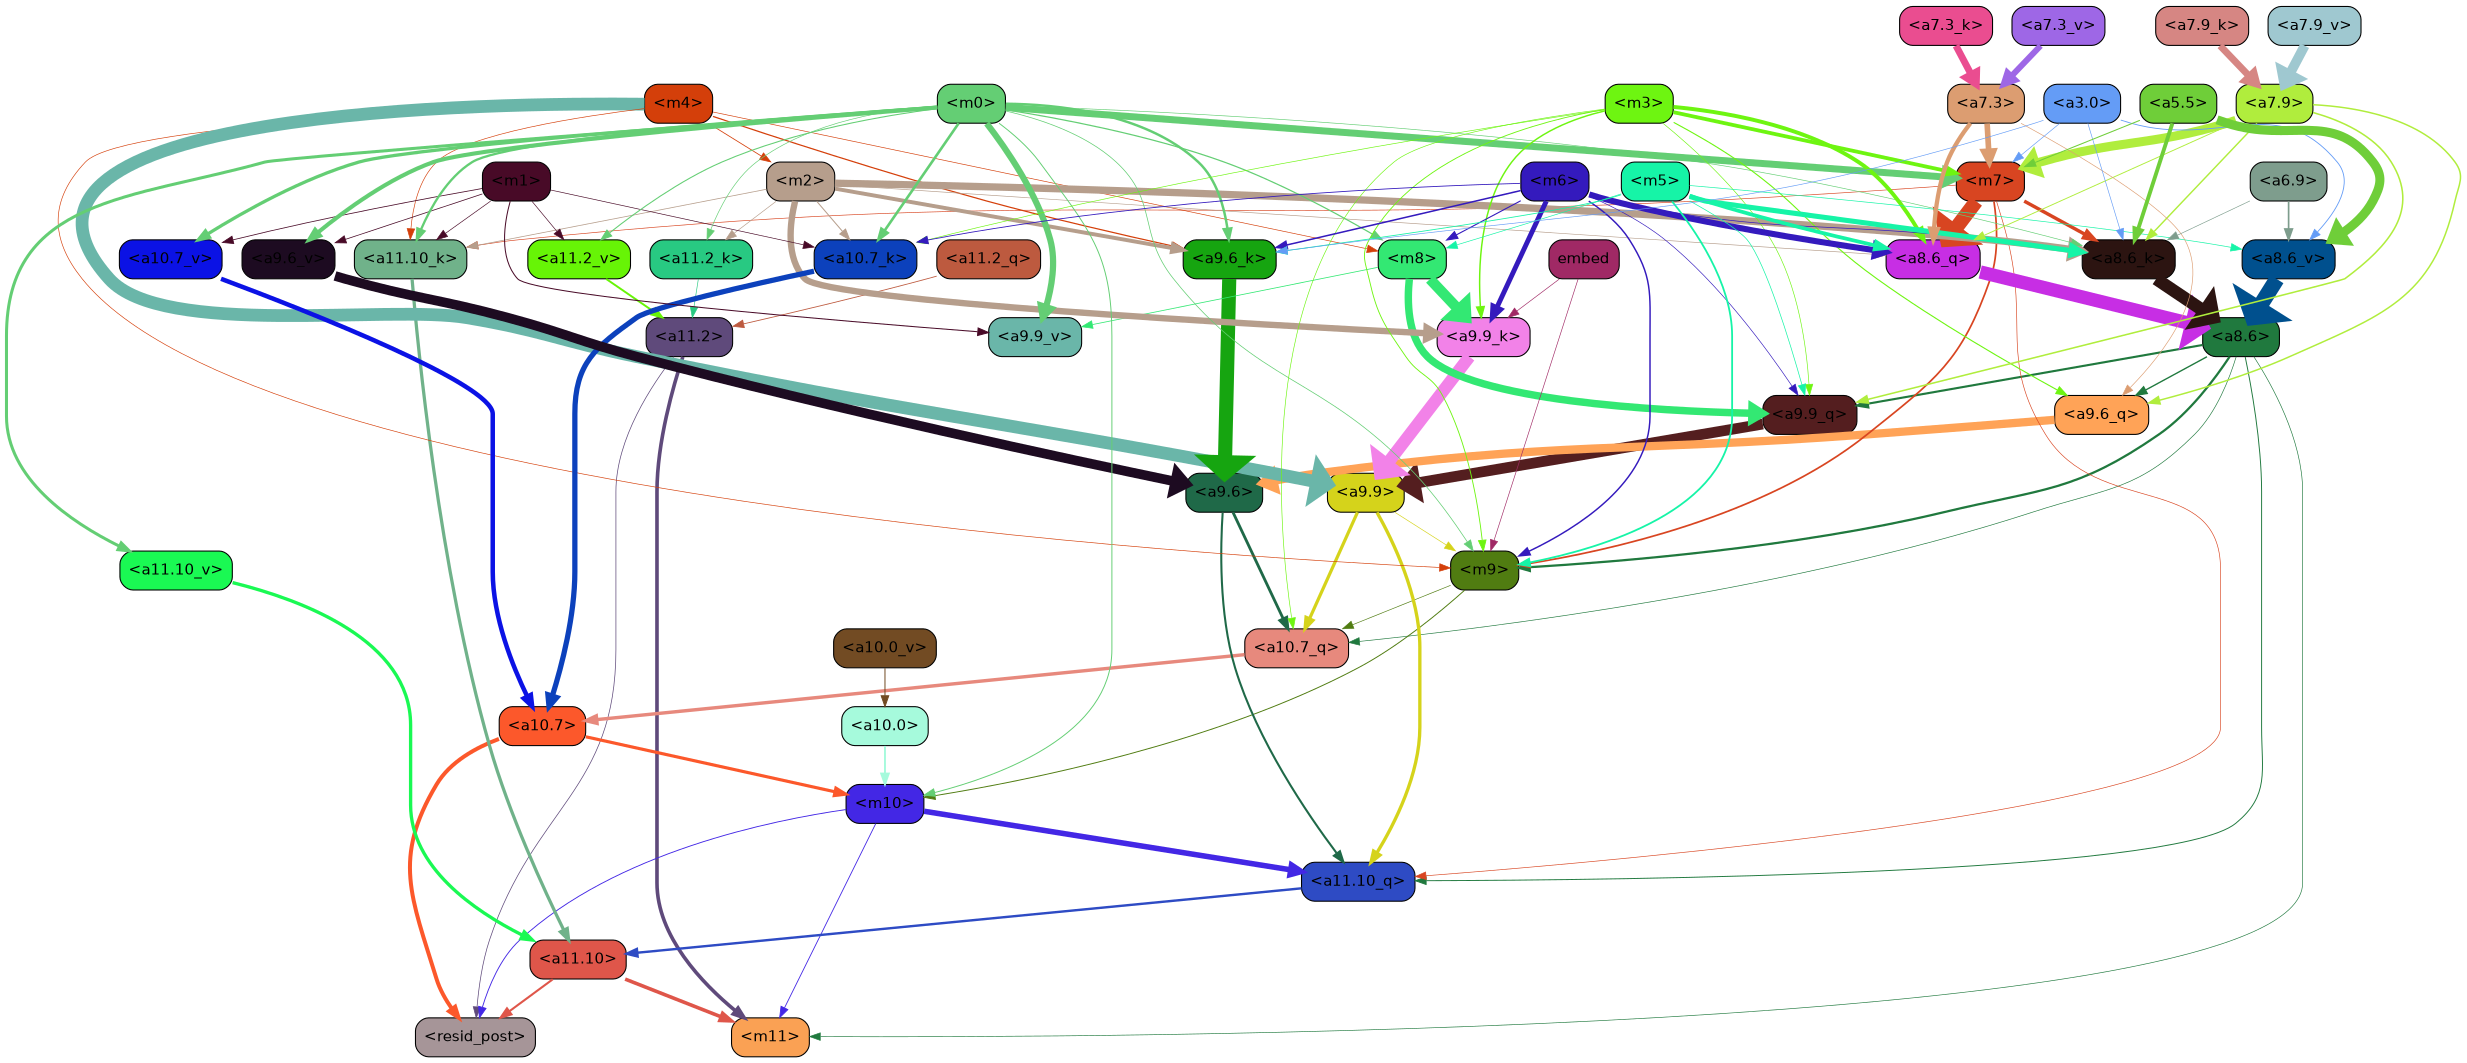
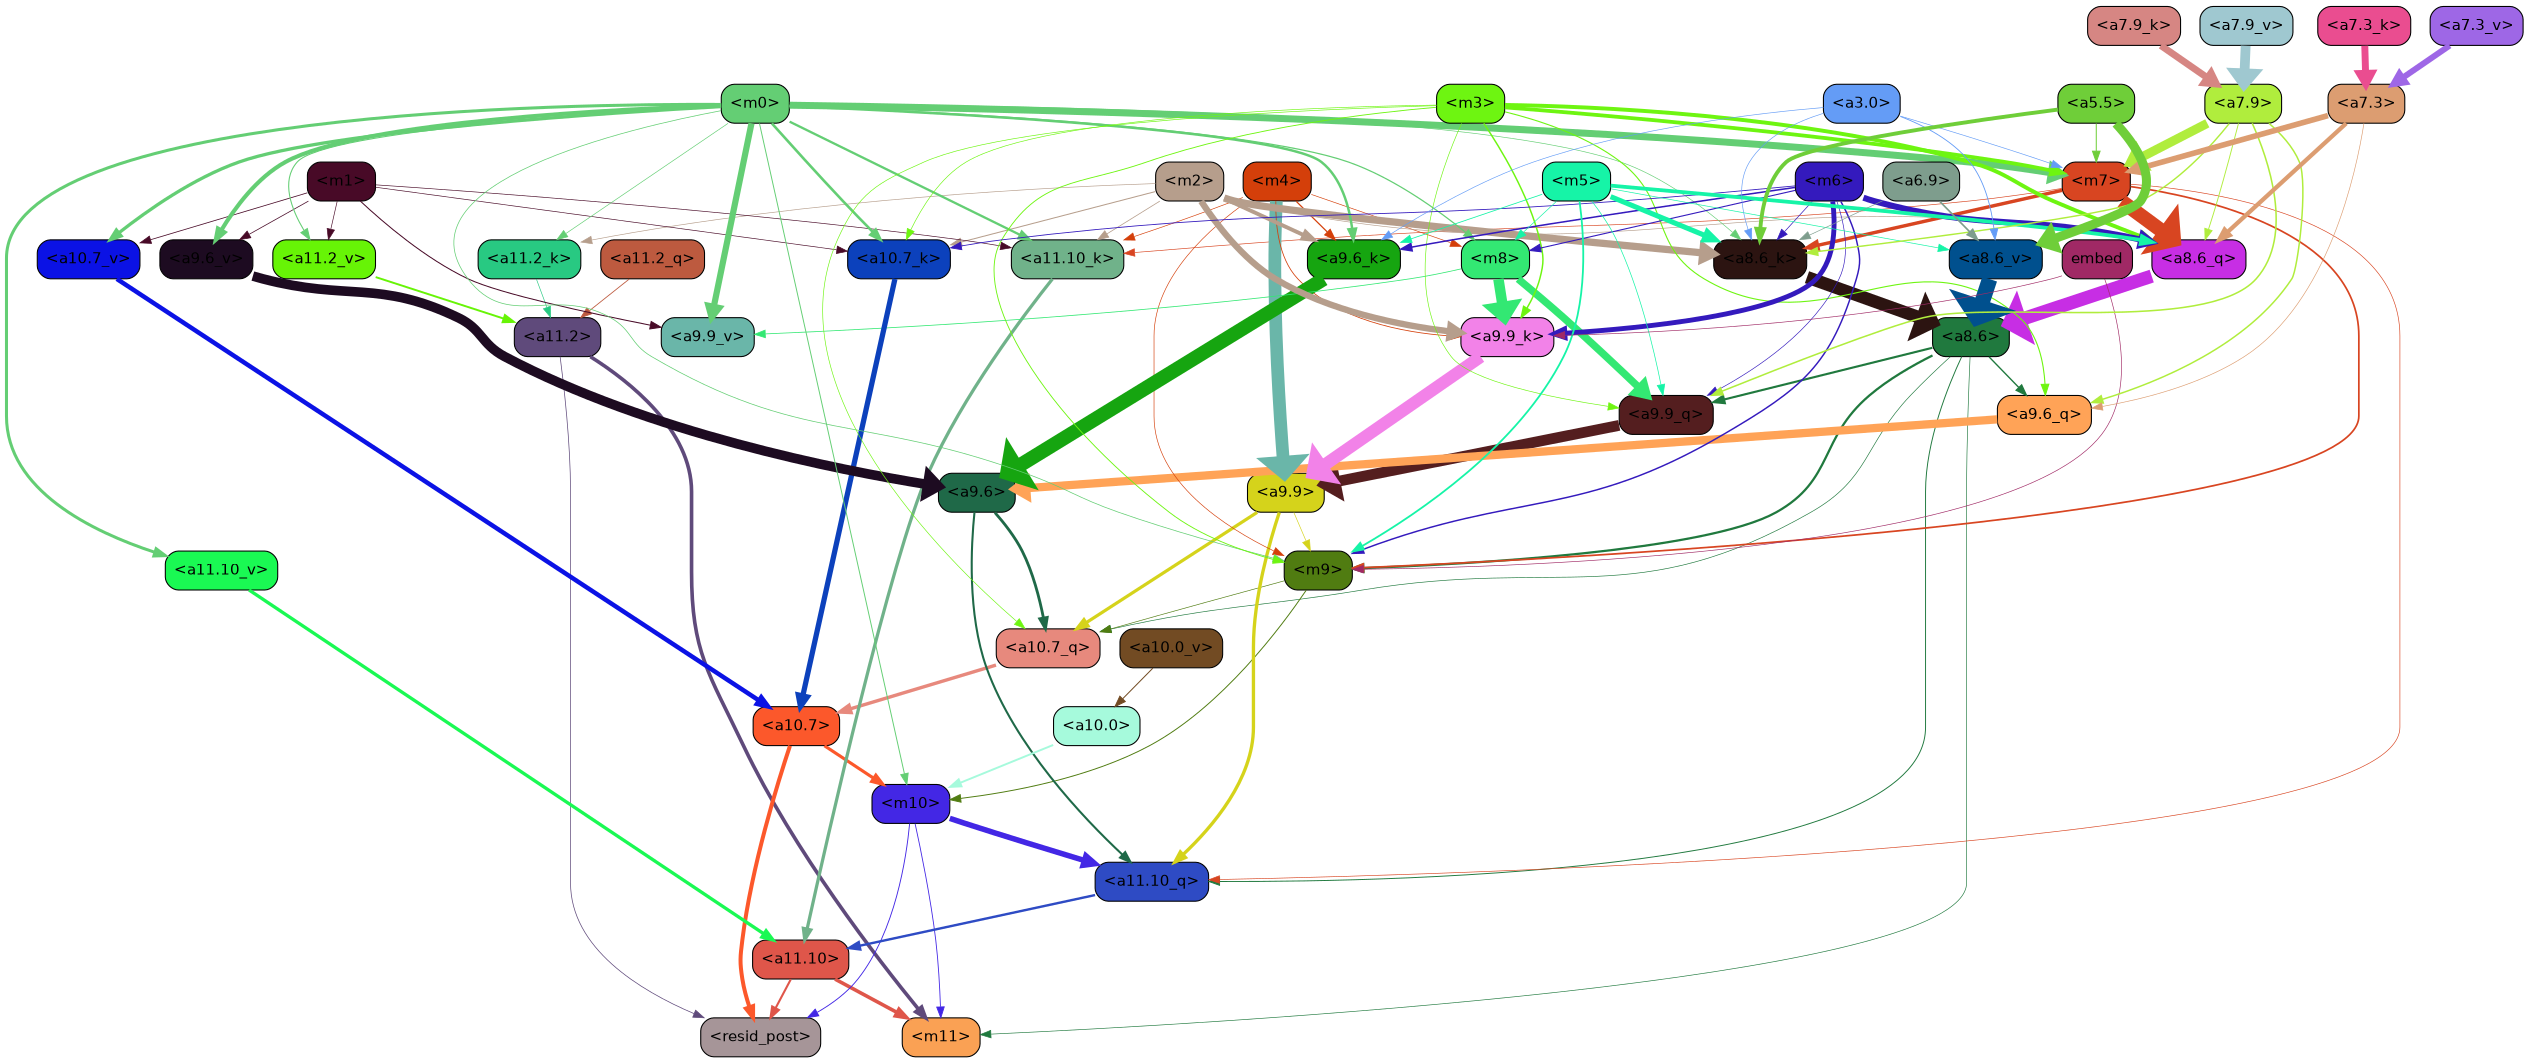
(735, 140) -> (1301, 282)
